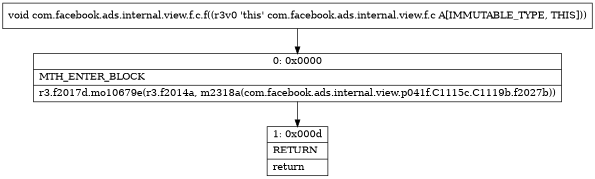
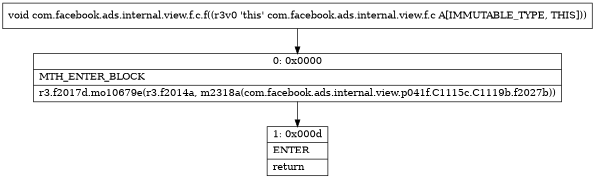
(295, 150) -> (291, 150)
